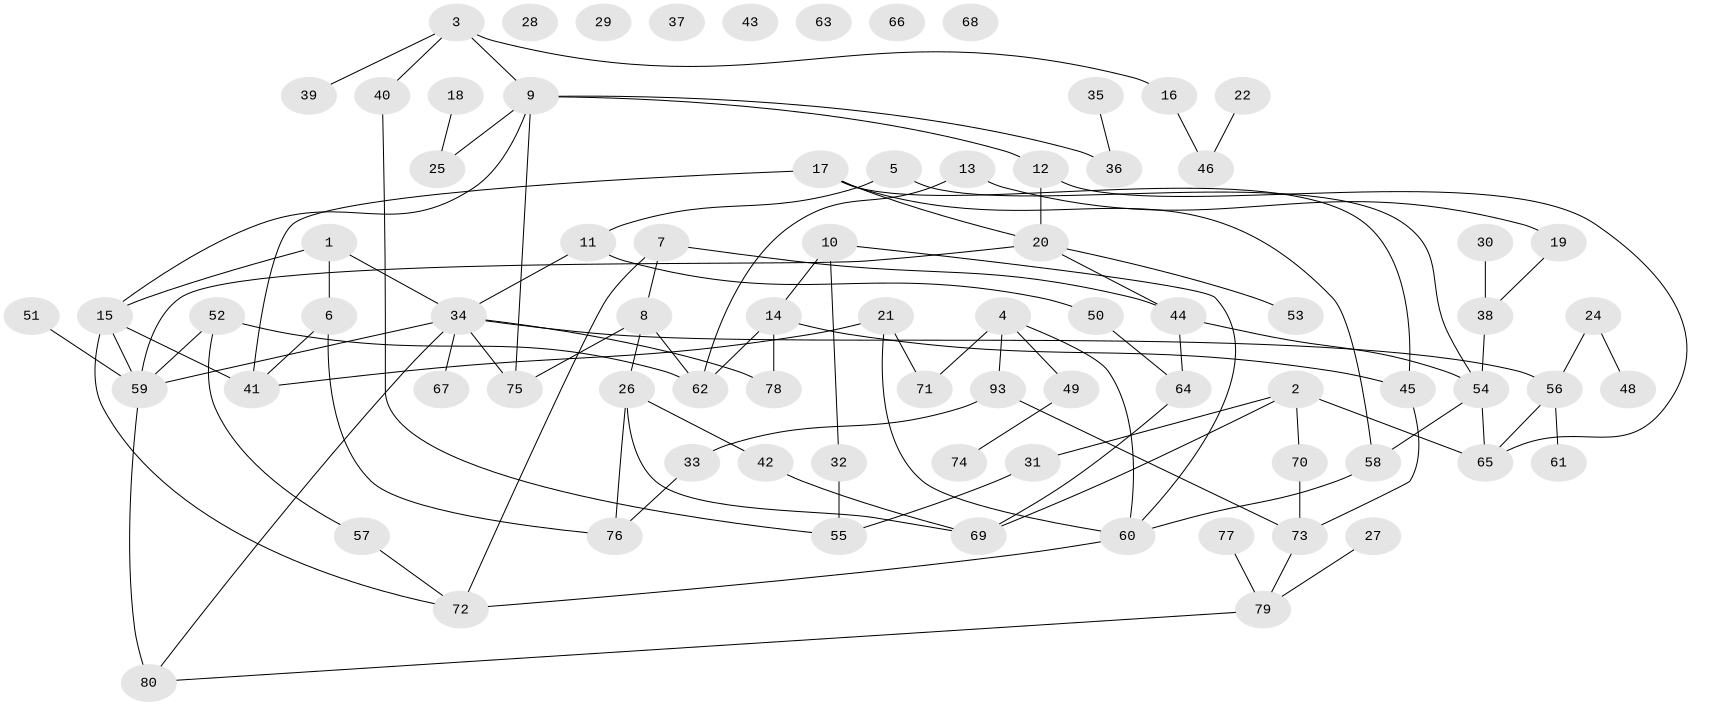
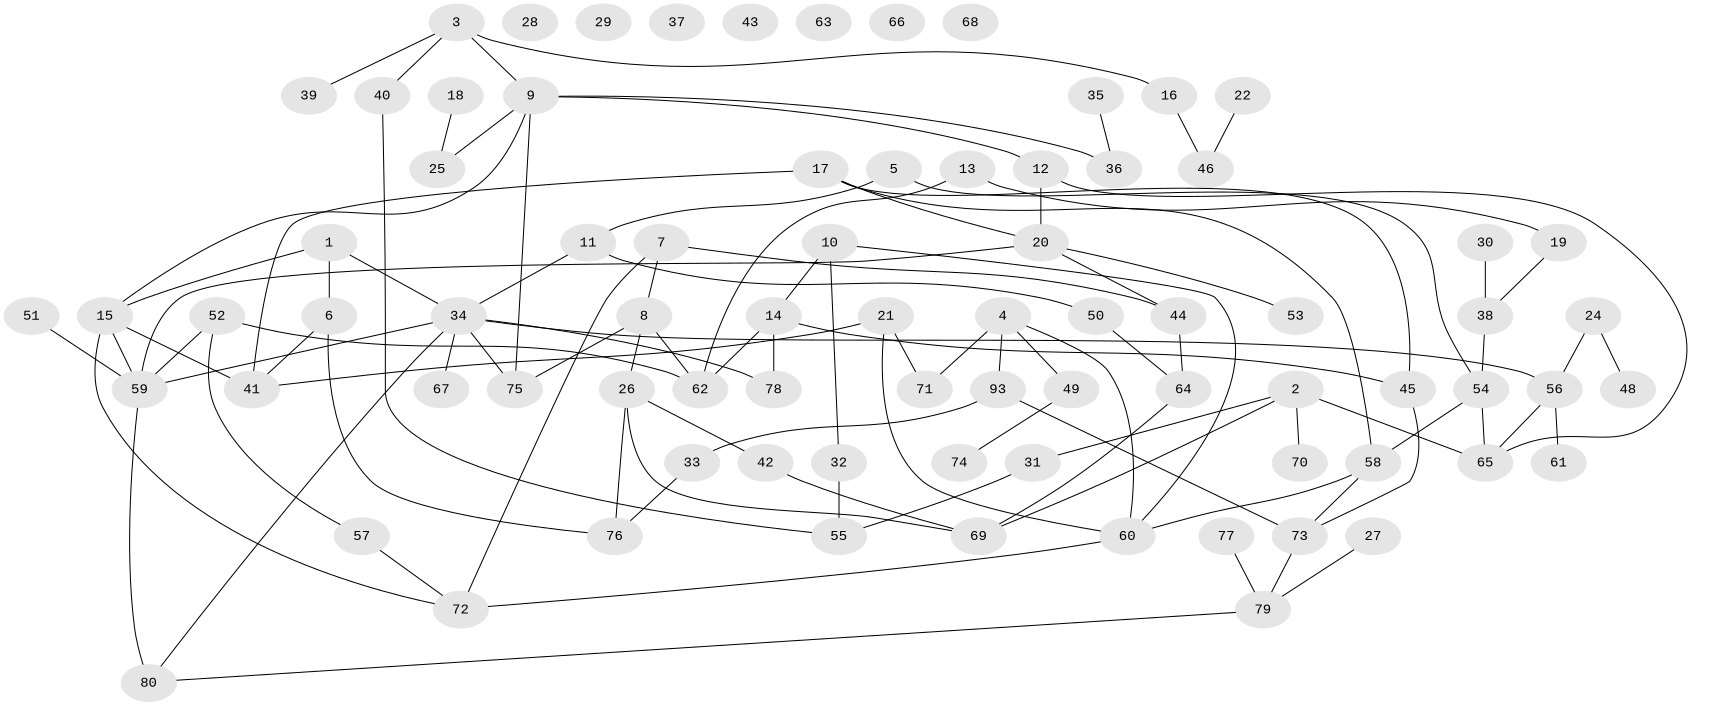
(1281, 339) -> none
(1300, 500) -> (1337, 499)
